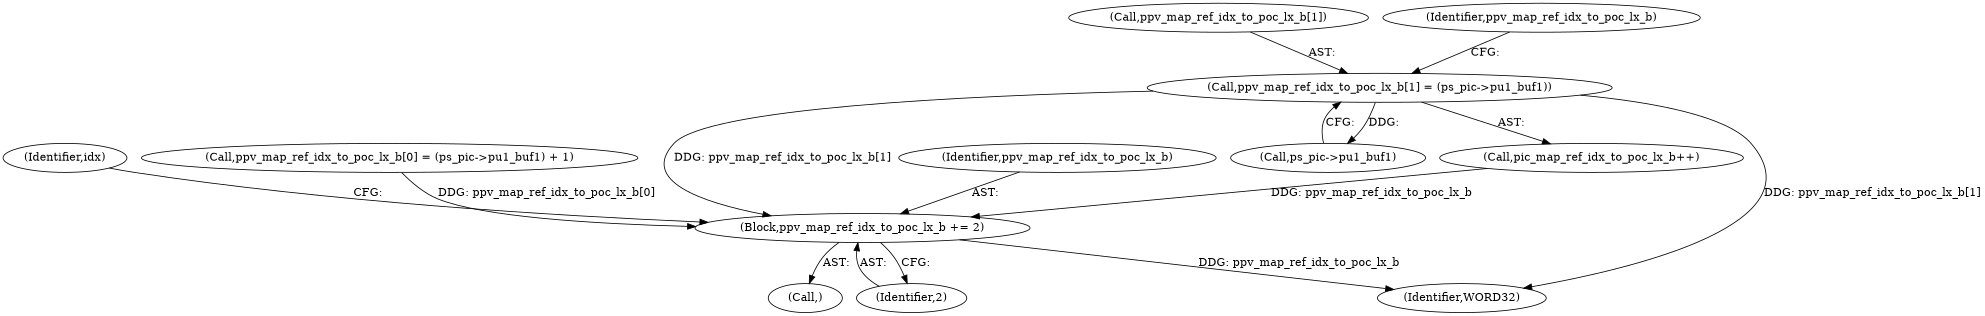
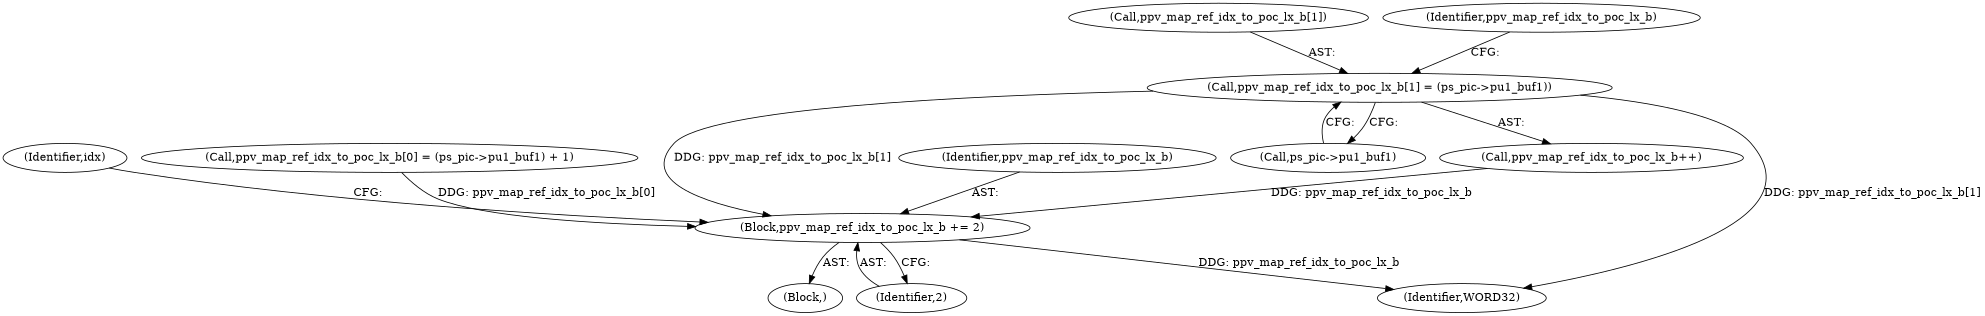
(1386, 123) -> (1386, 123)
(1592, 158) -> (1592, 158)
(805, 298) -> (805, 298)
